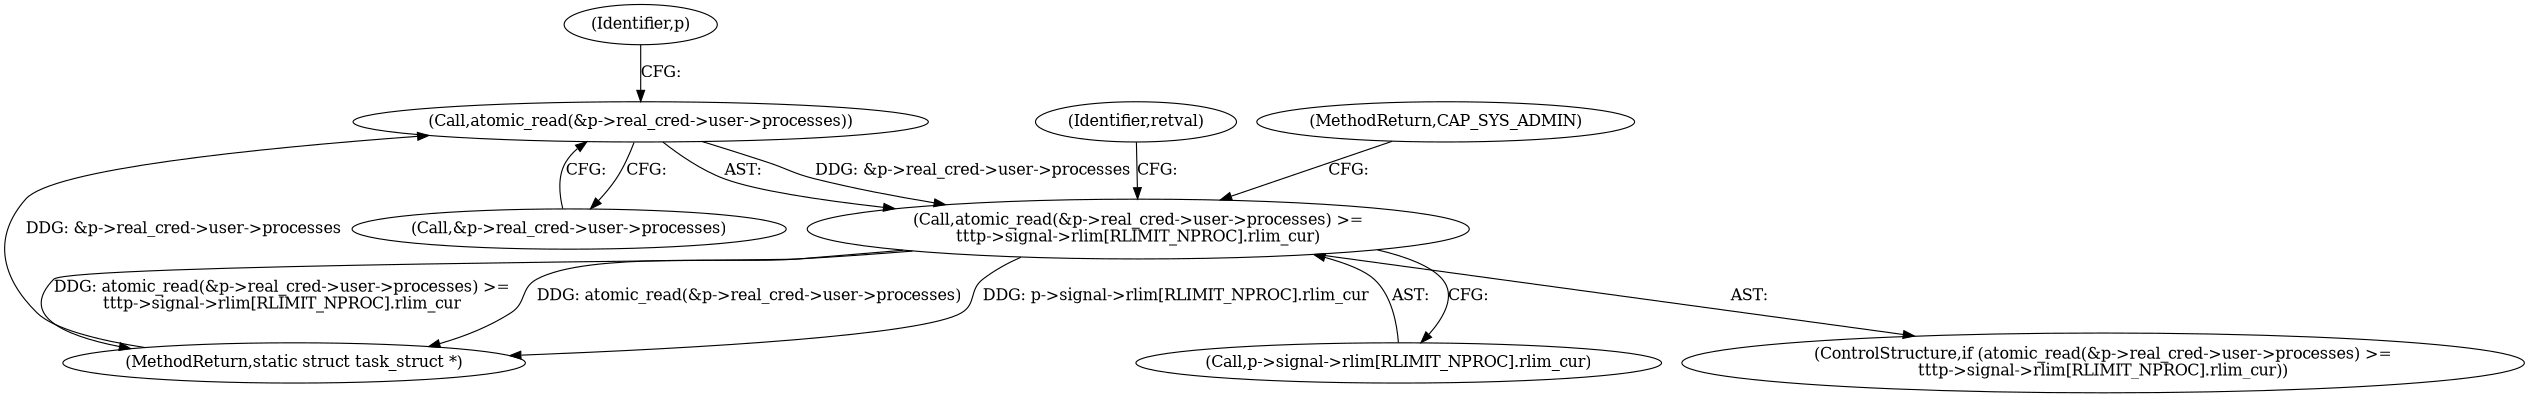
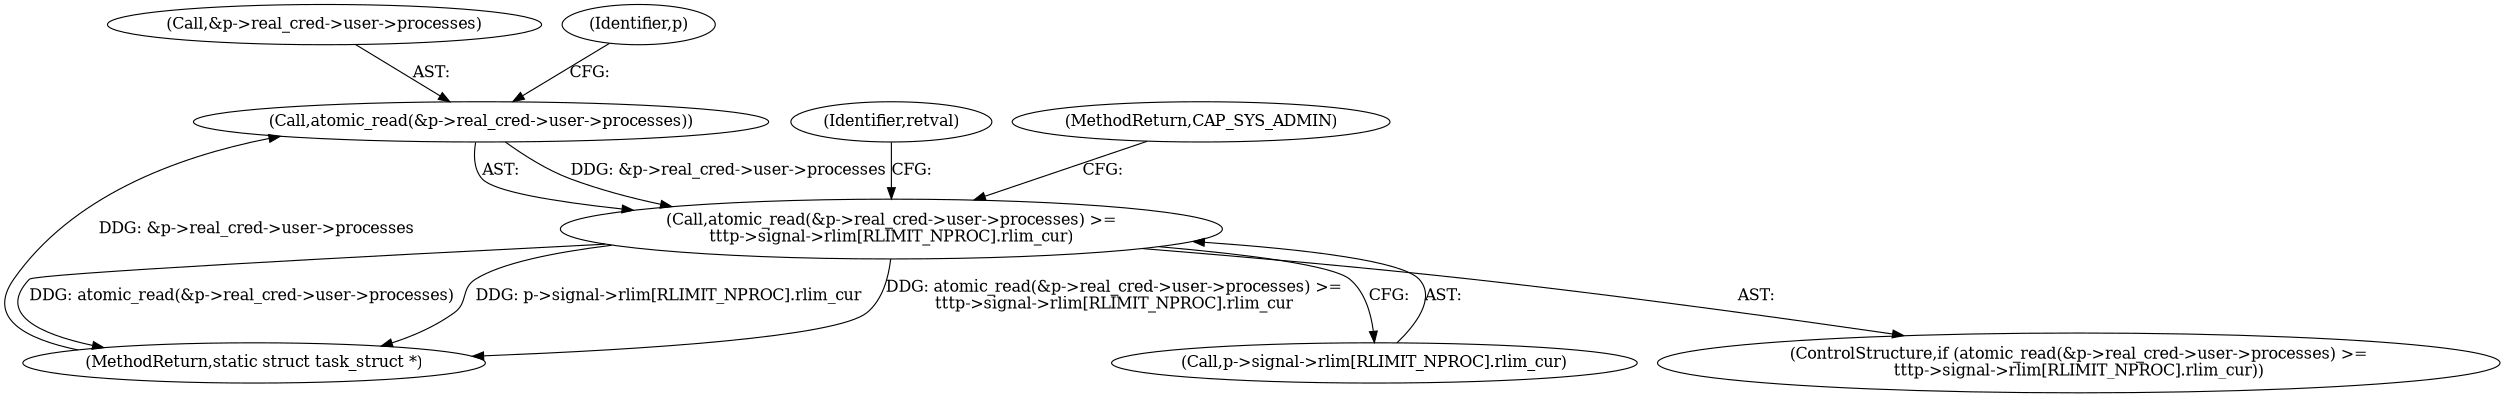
(589, 171) -> (434, 73)
(619, 174) -> none
